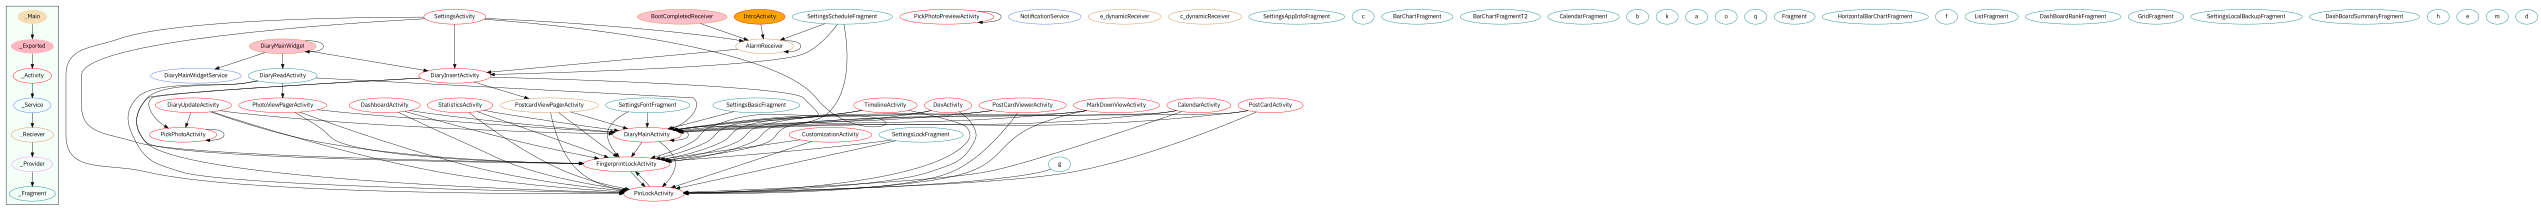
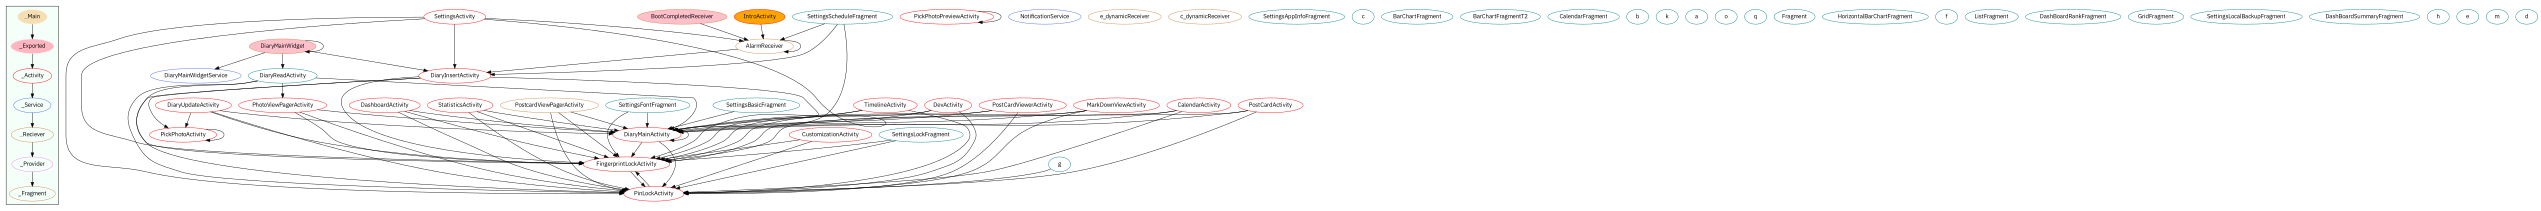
(502, 91) -> (411, 143)
(32, 194) -> (32, 194)
